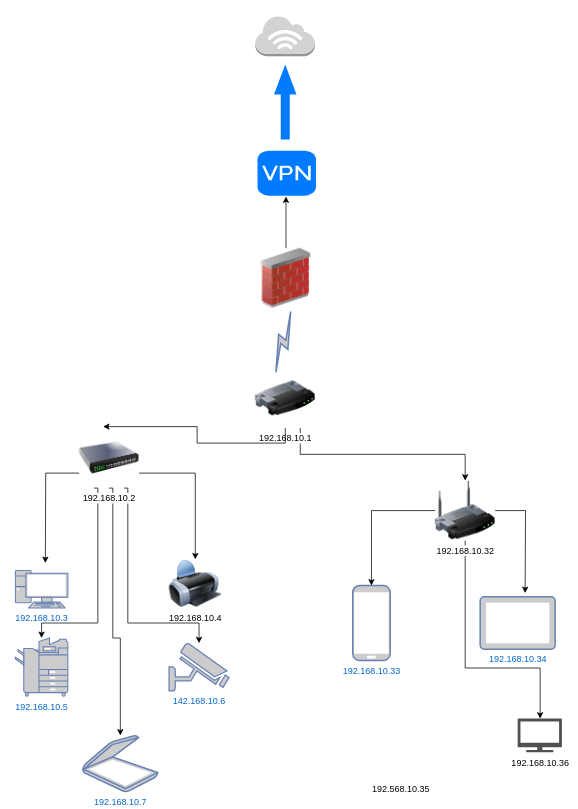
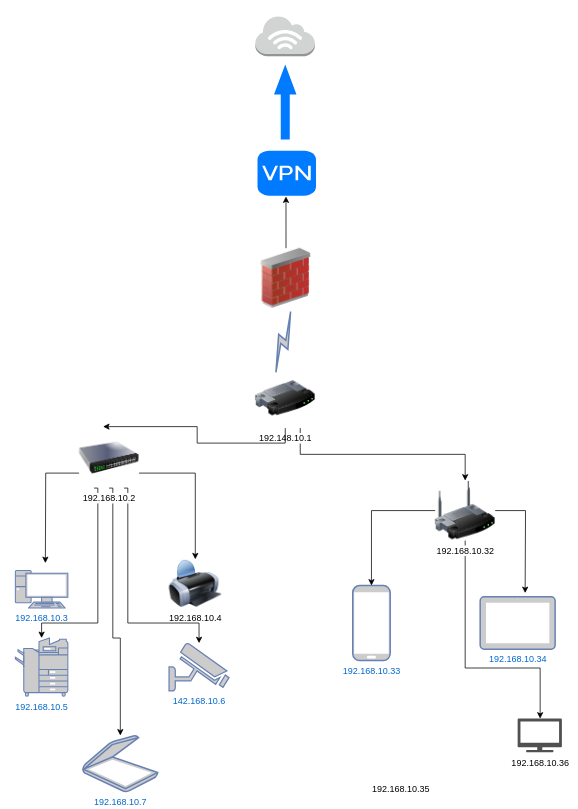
(286, 439) -> (286, 439)
(401, 790) -> (401, 790)
